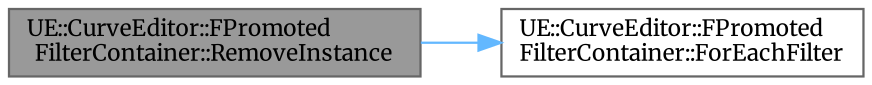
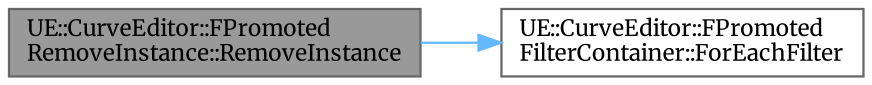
(215, 43) -> (215, 43)
